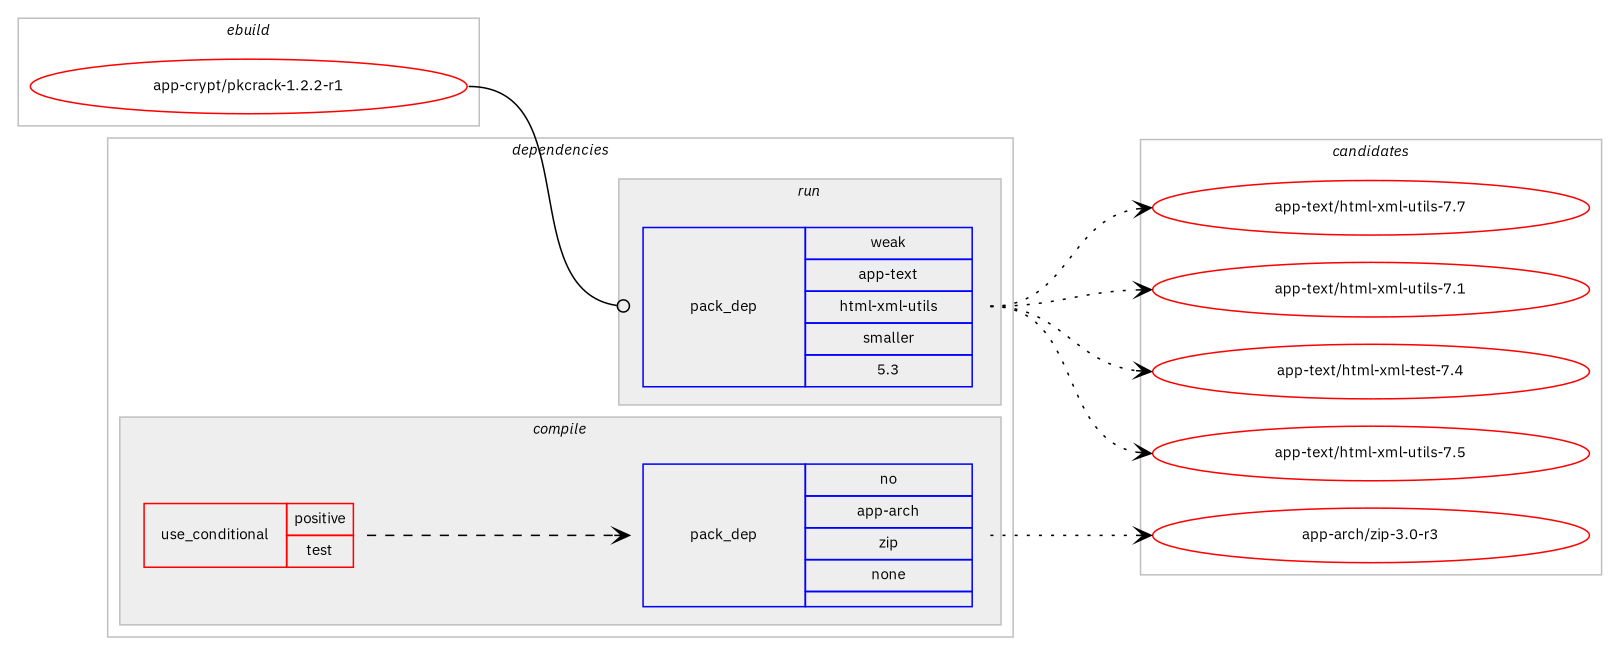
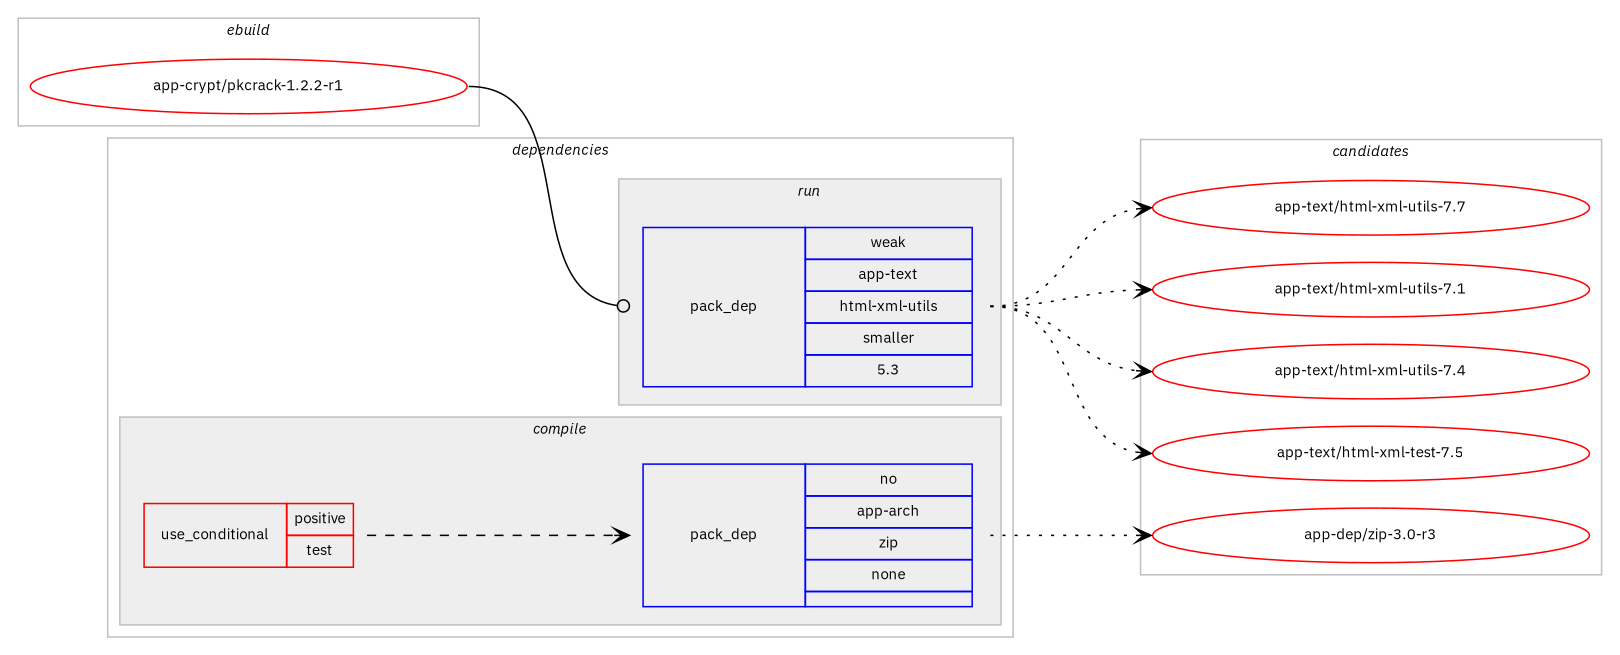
(1371, 372) -> (1371, 372)
(1371, 453) -> (1371, 453)
(1371, 535) -> (1371, 535)
